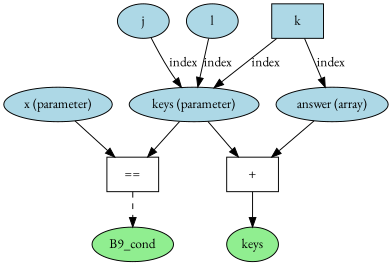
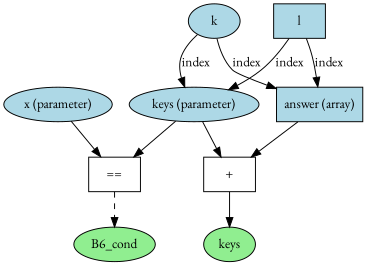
(143, 21) -> none
(212, 21) -> (300, 21)
(298, 21) -> (214, 21)
none -> (313, 58)
(332, 104) -> (320, 104)
(133, 244) -> (115, 244)
